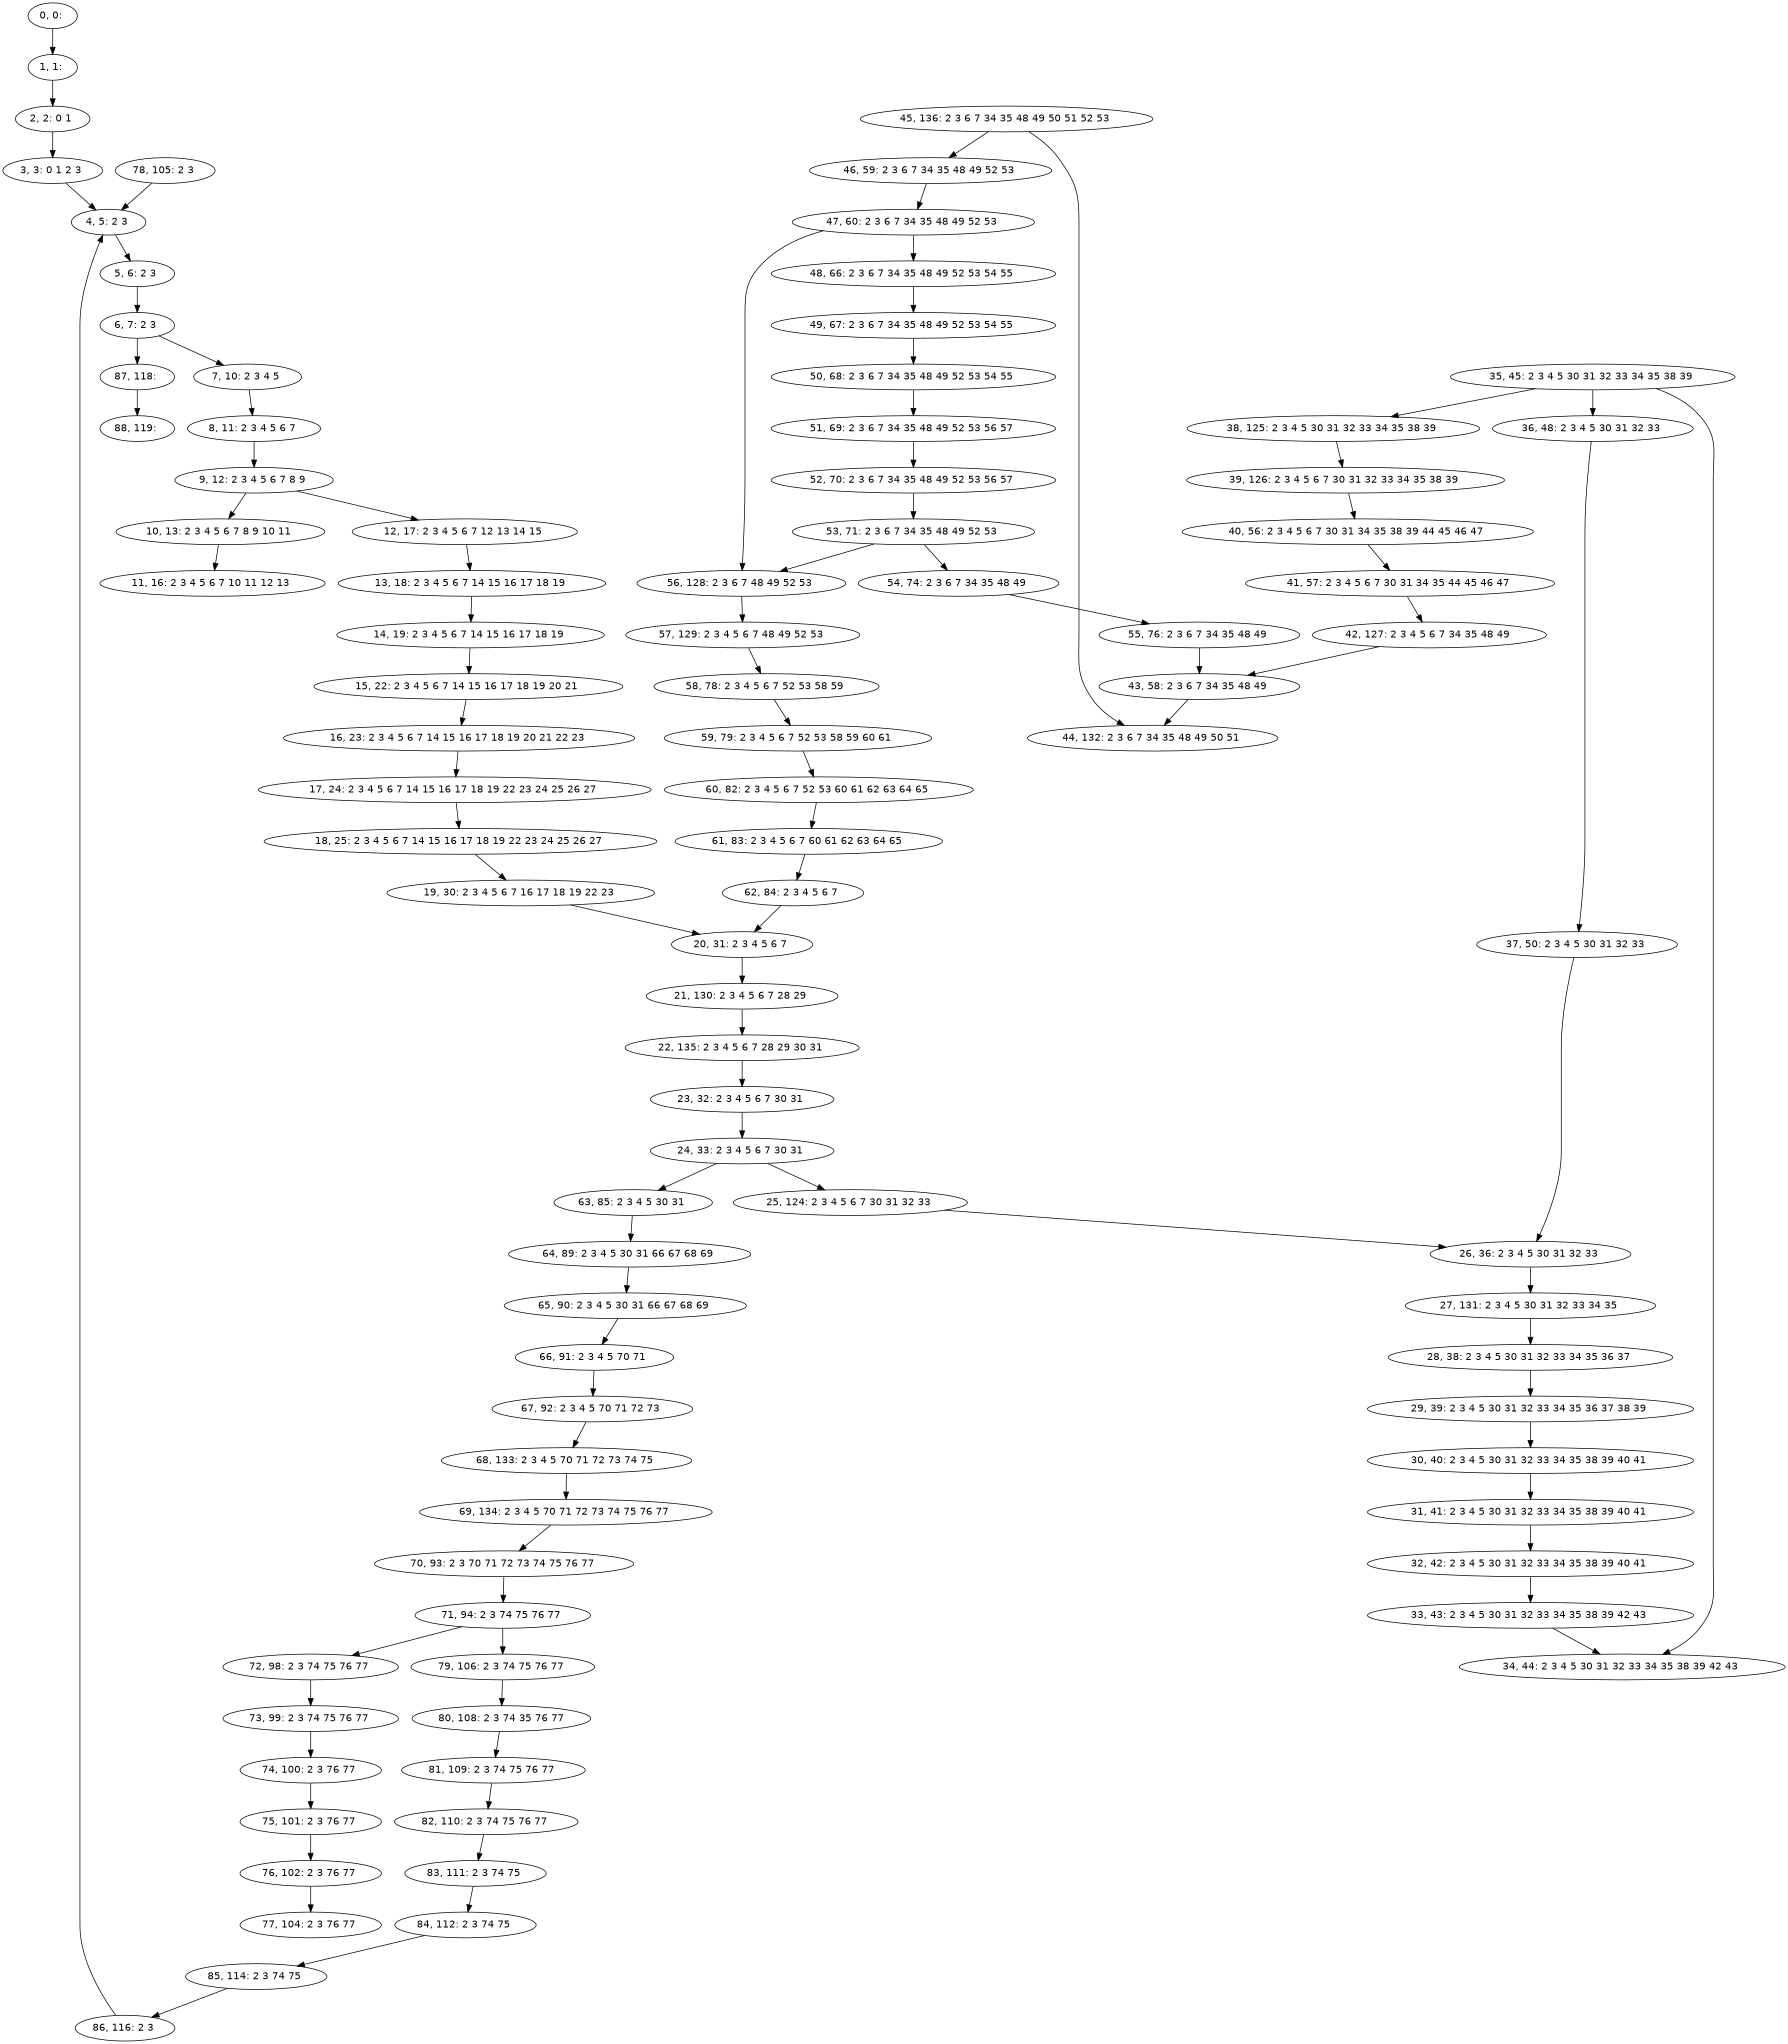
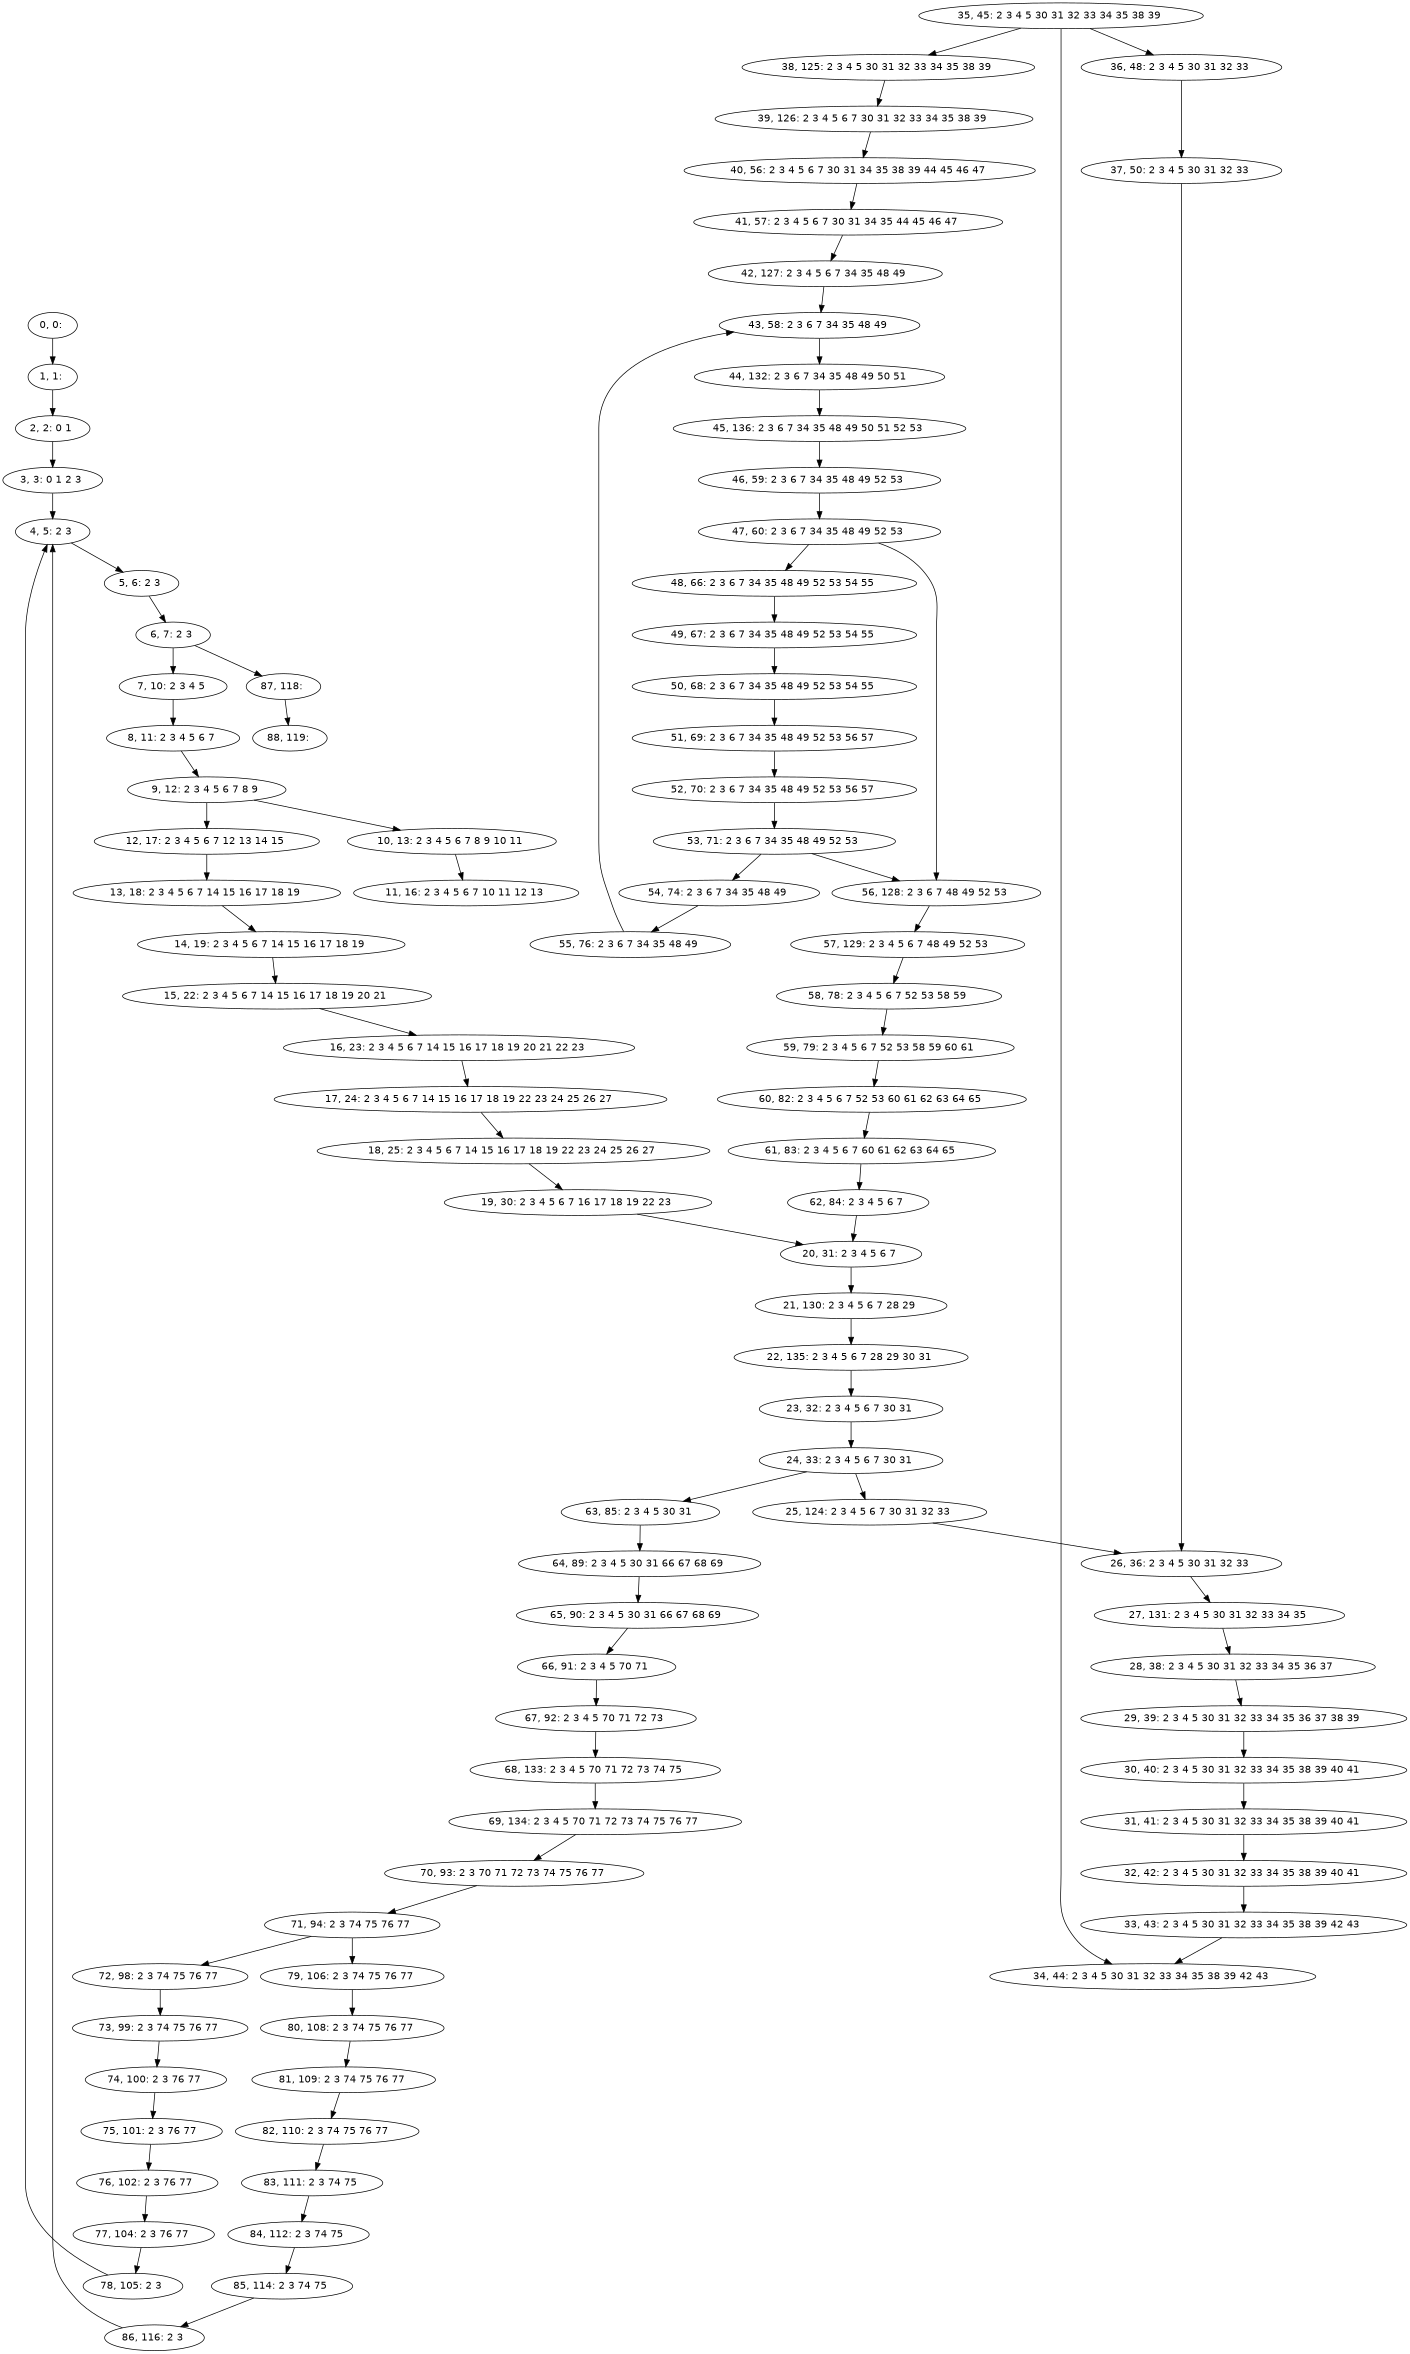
(1079, 425) -> (820, 399)
(501, 1719) -> (352, 2028)
none -> (139, 2257)
